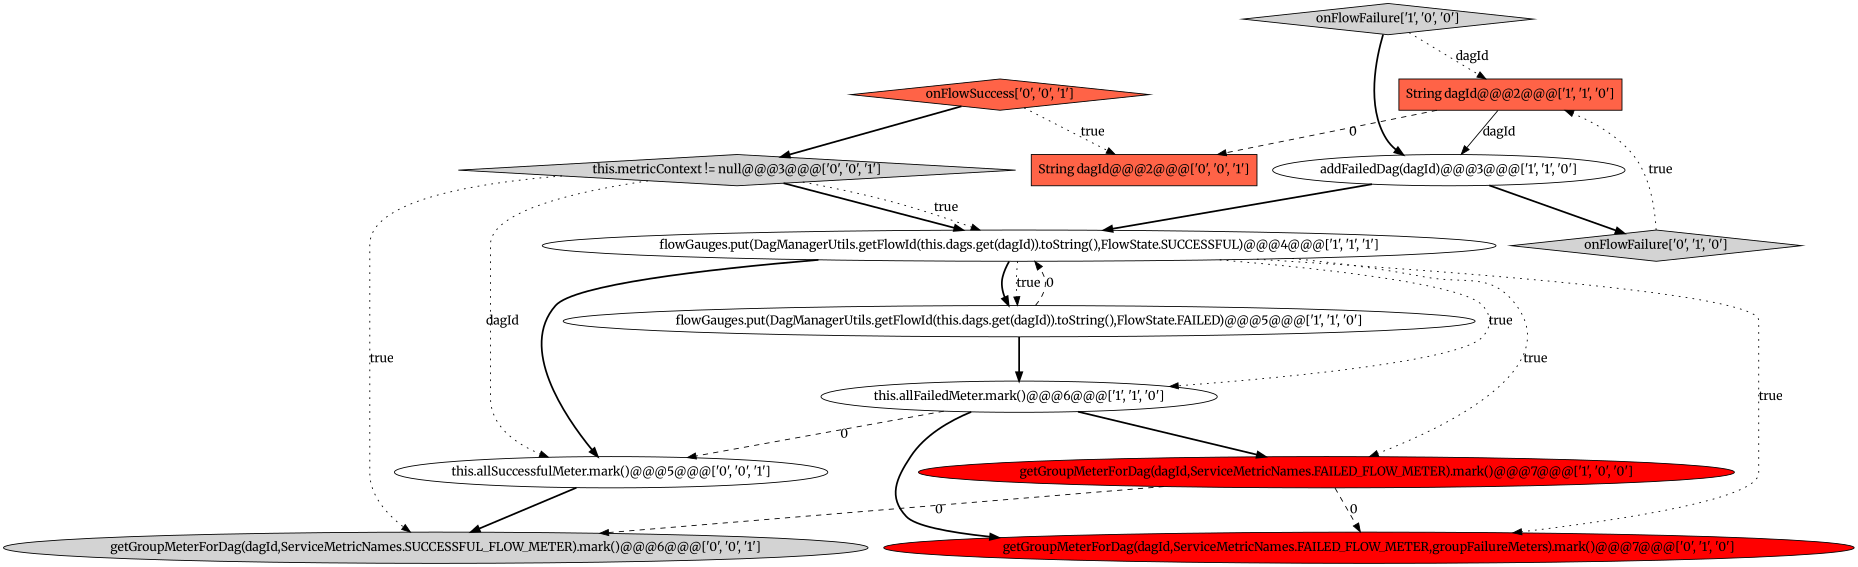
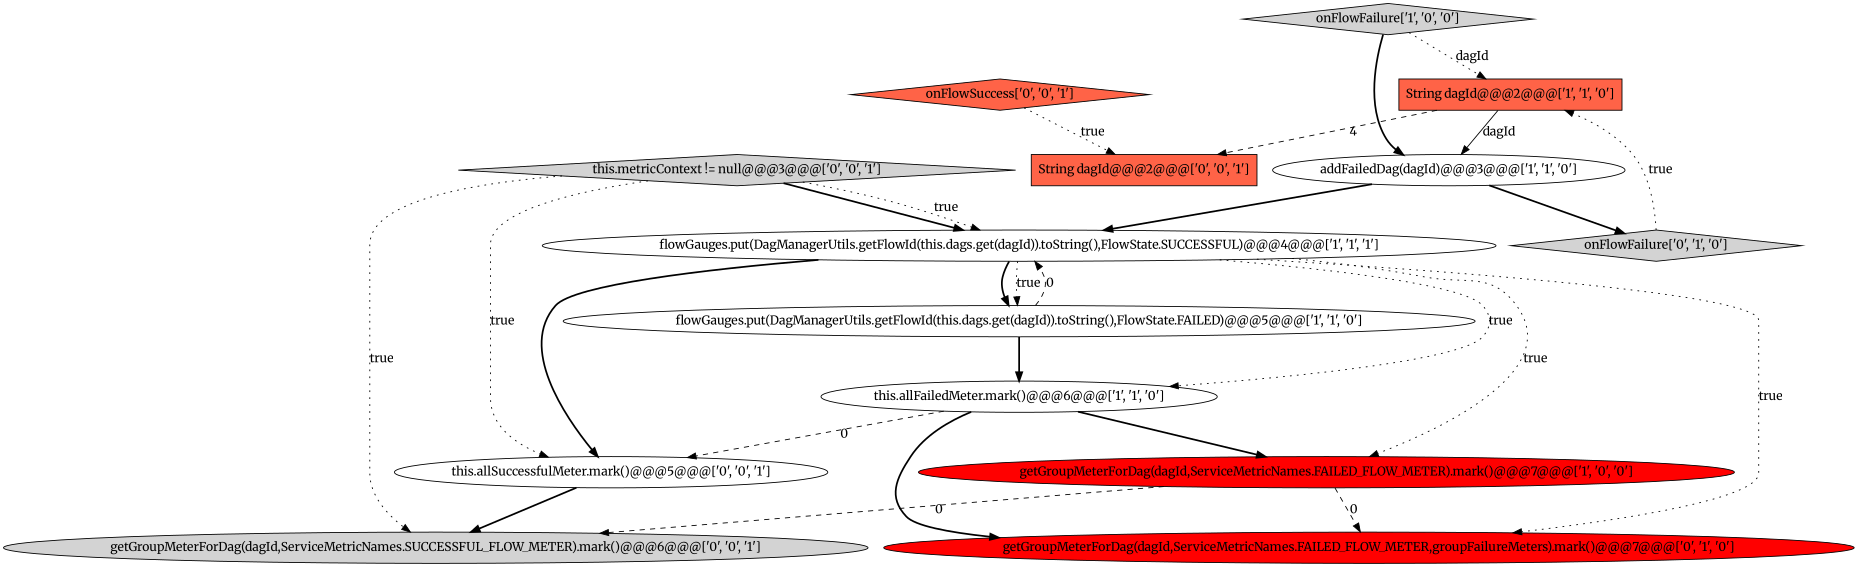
(875, 130) -> none
(1353, 132) -> (1353, 132)
(503, 321) -> (503, 321)
